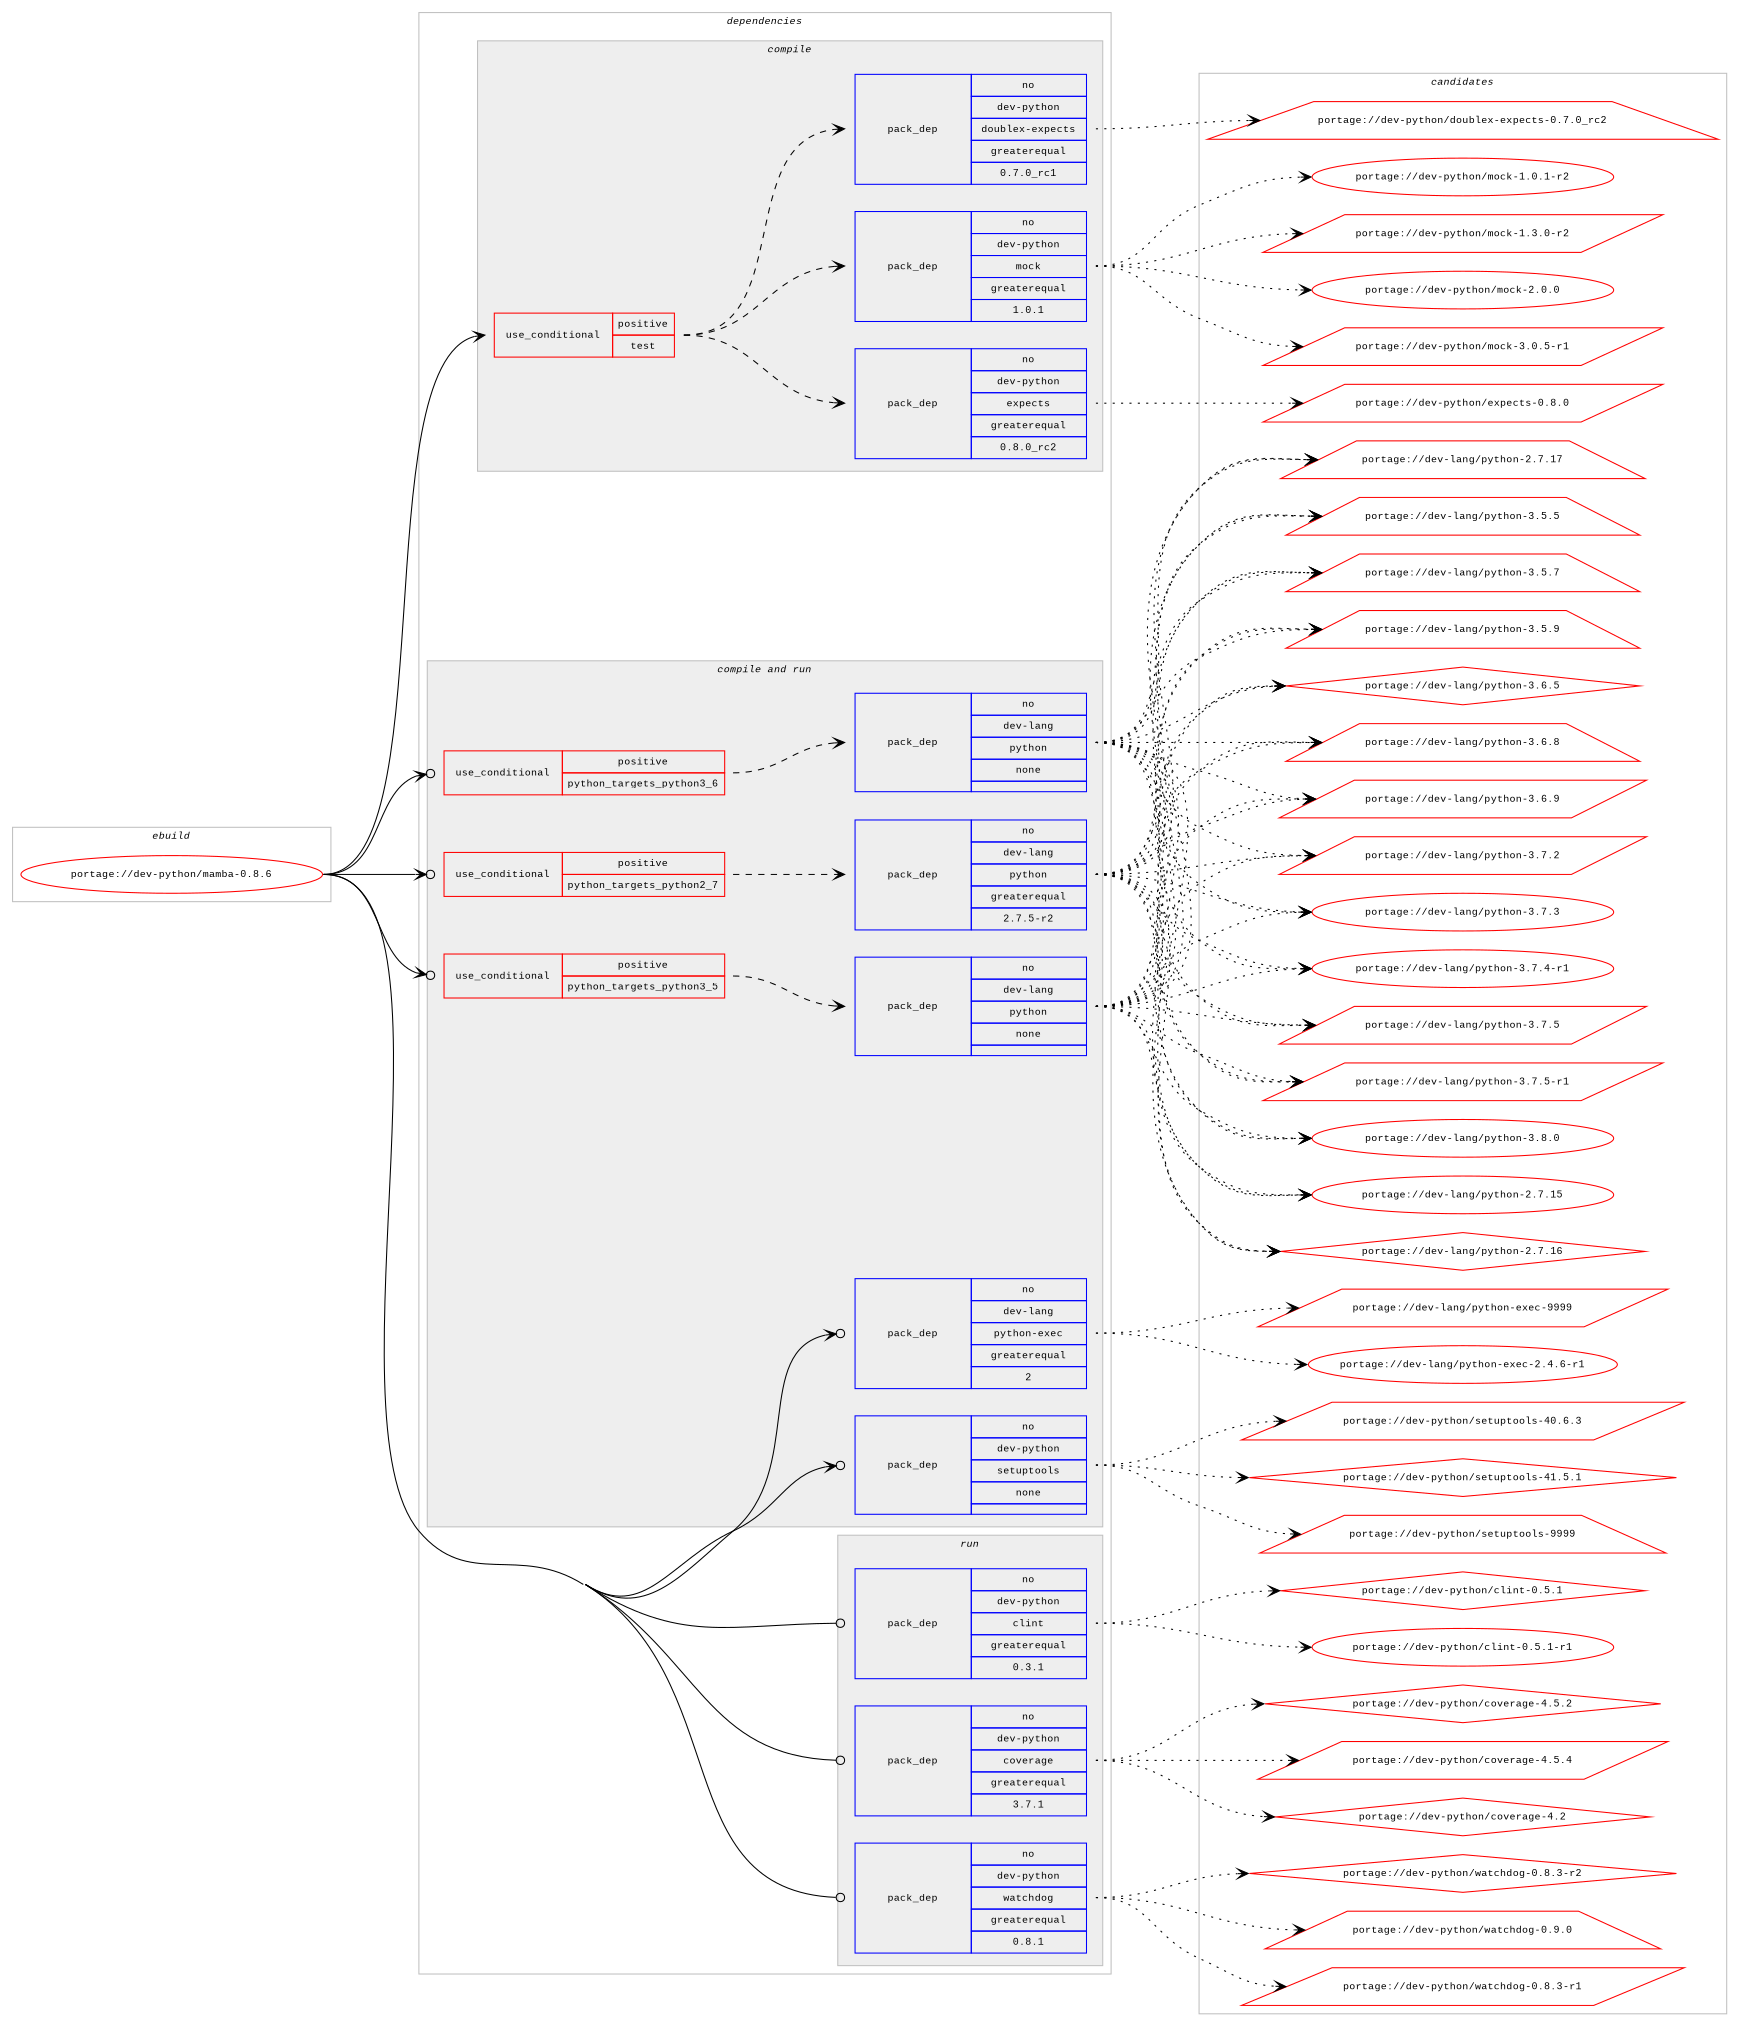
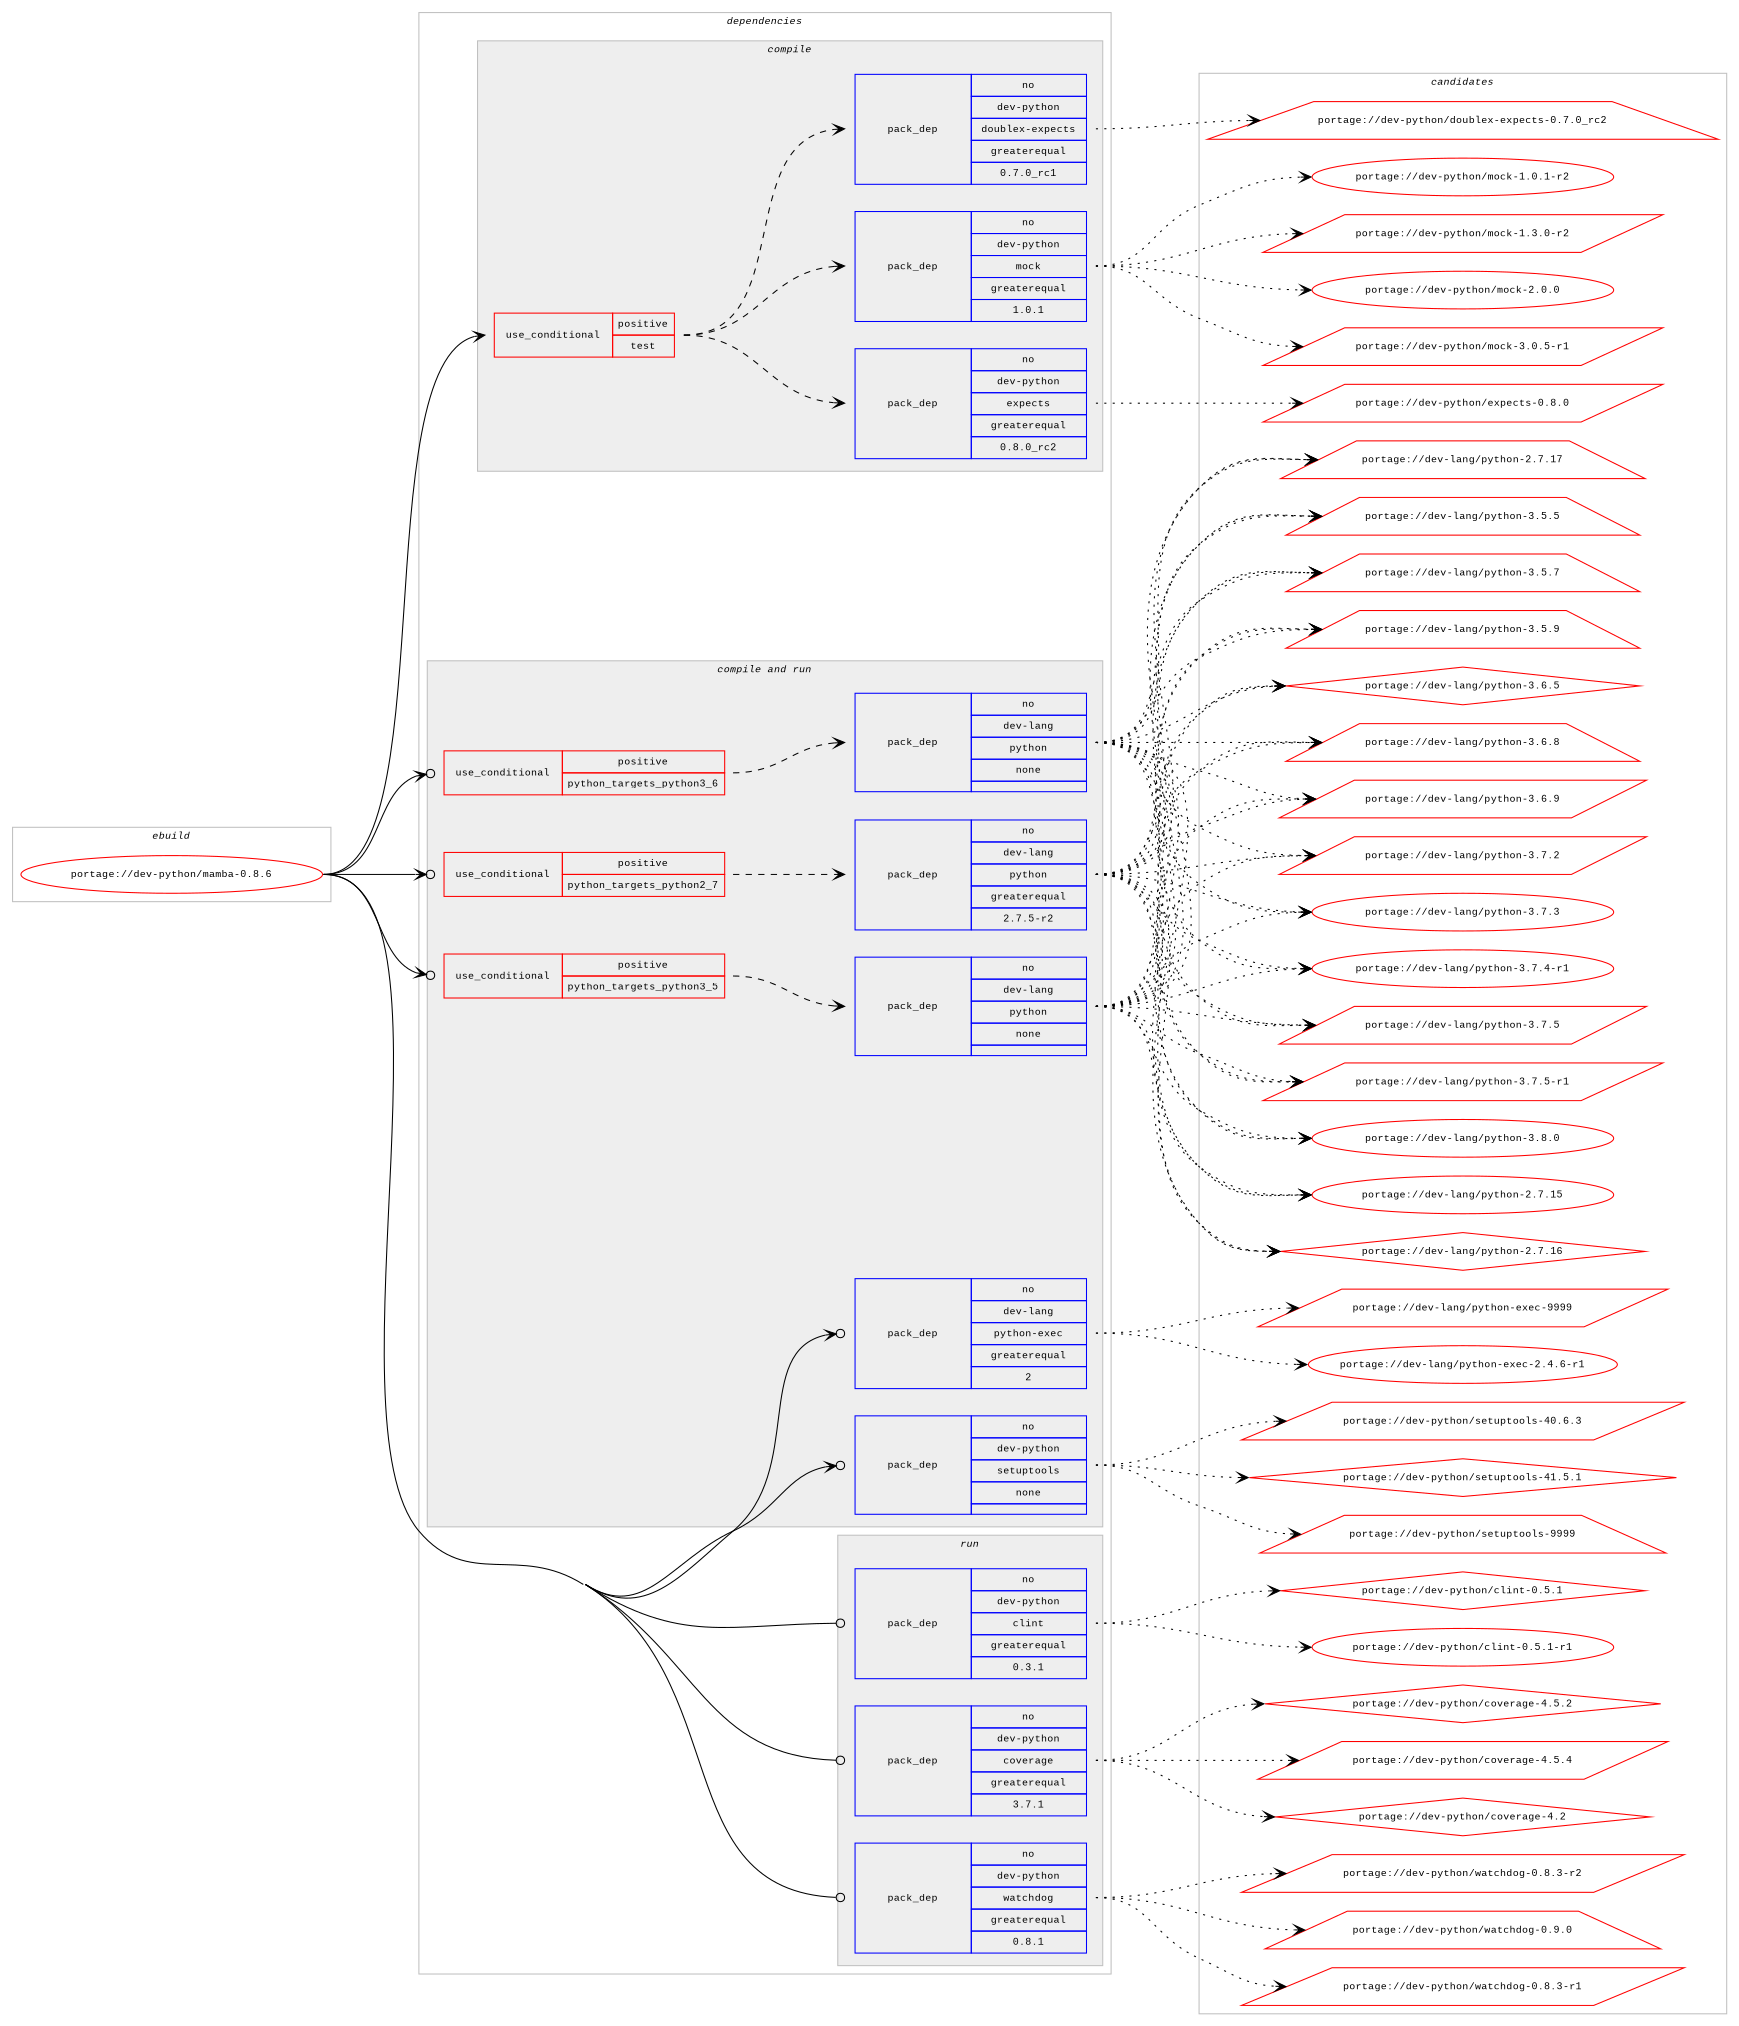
(1463, 1873) -> (1463, 1873)
